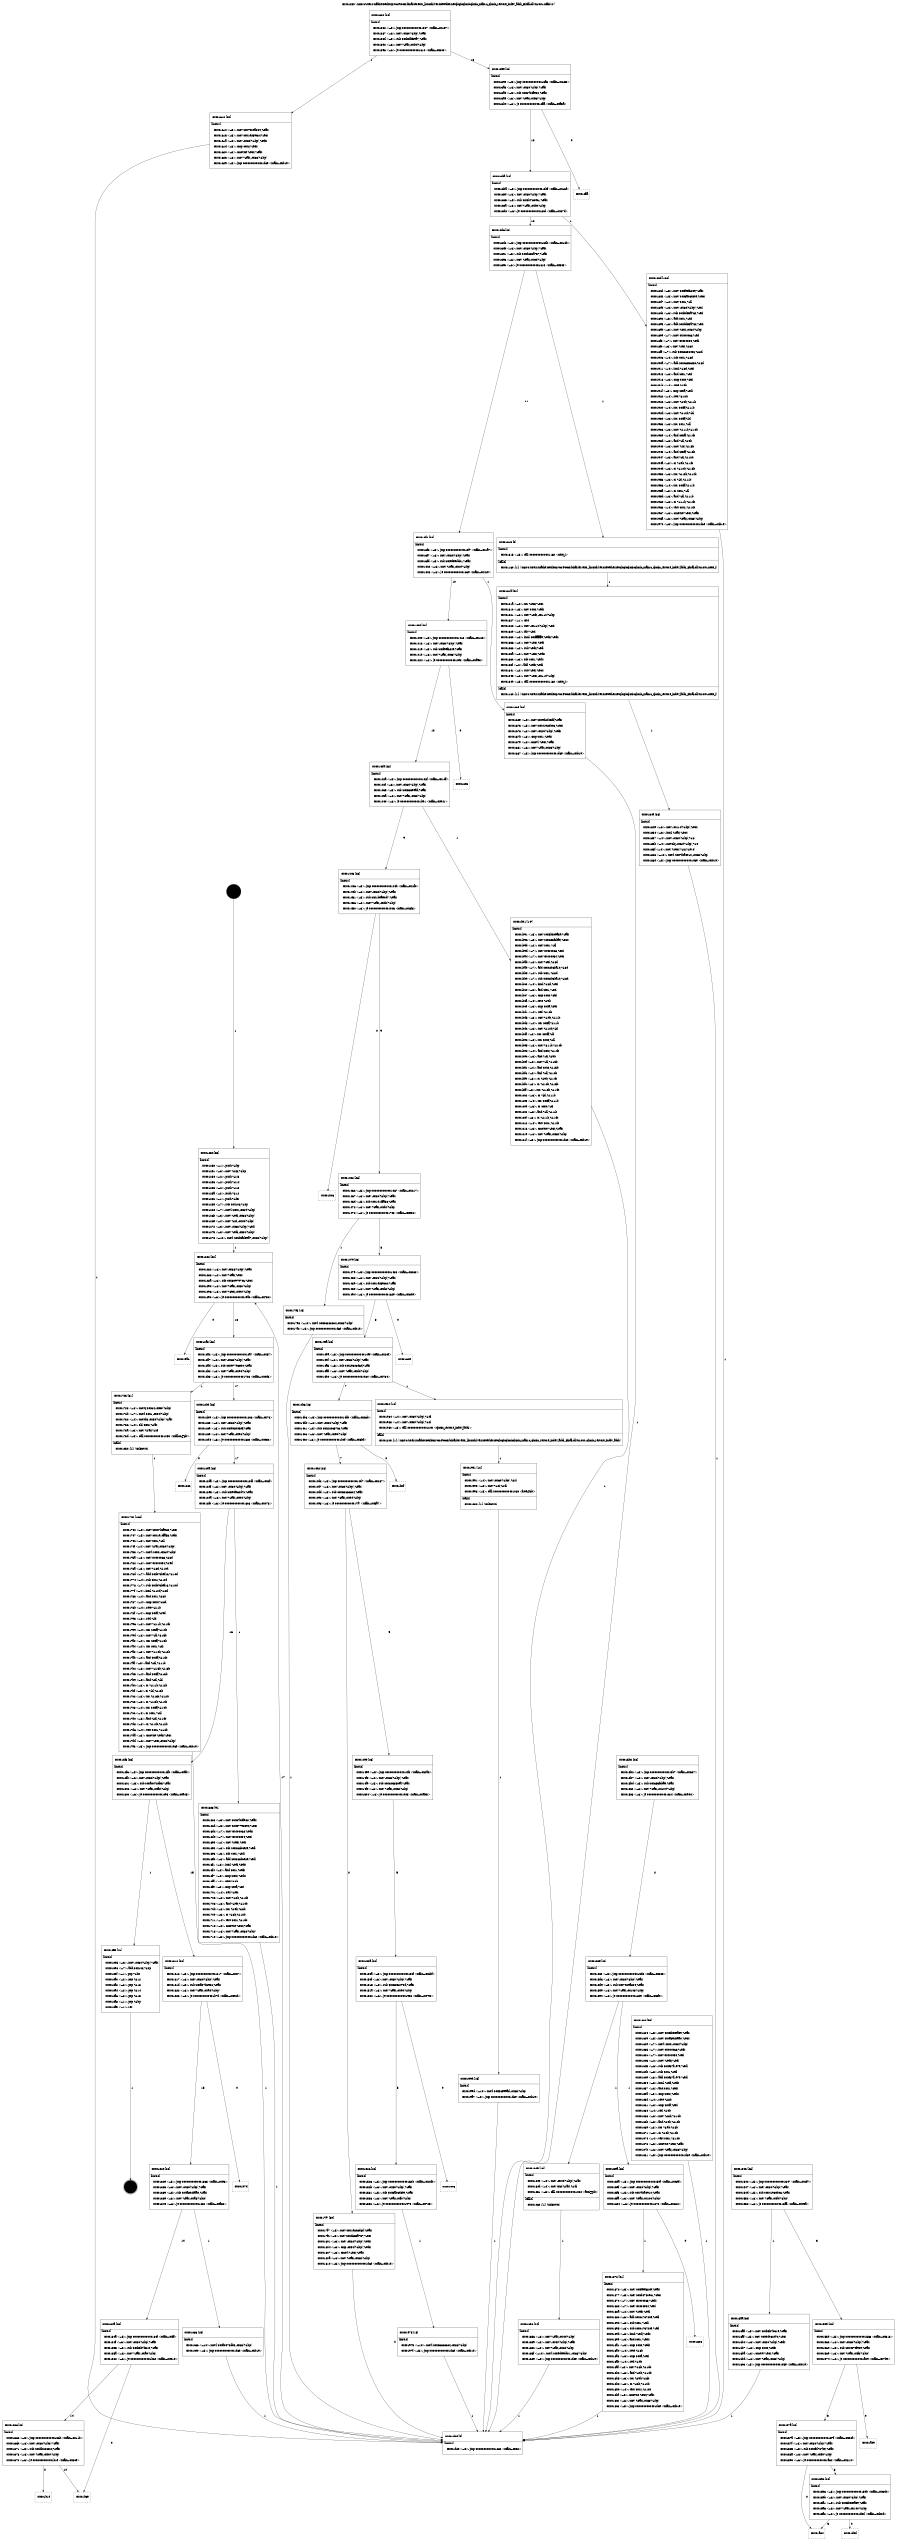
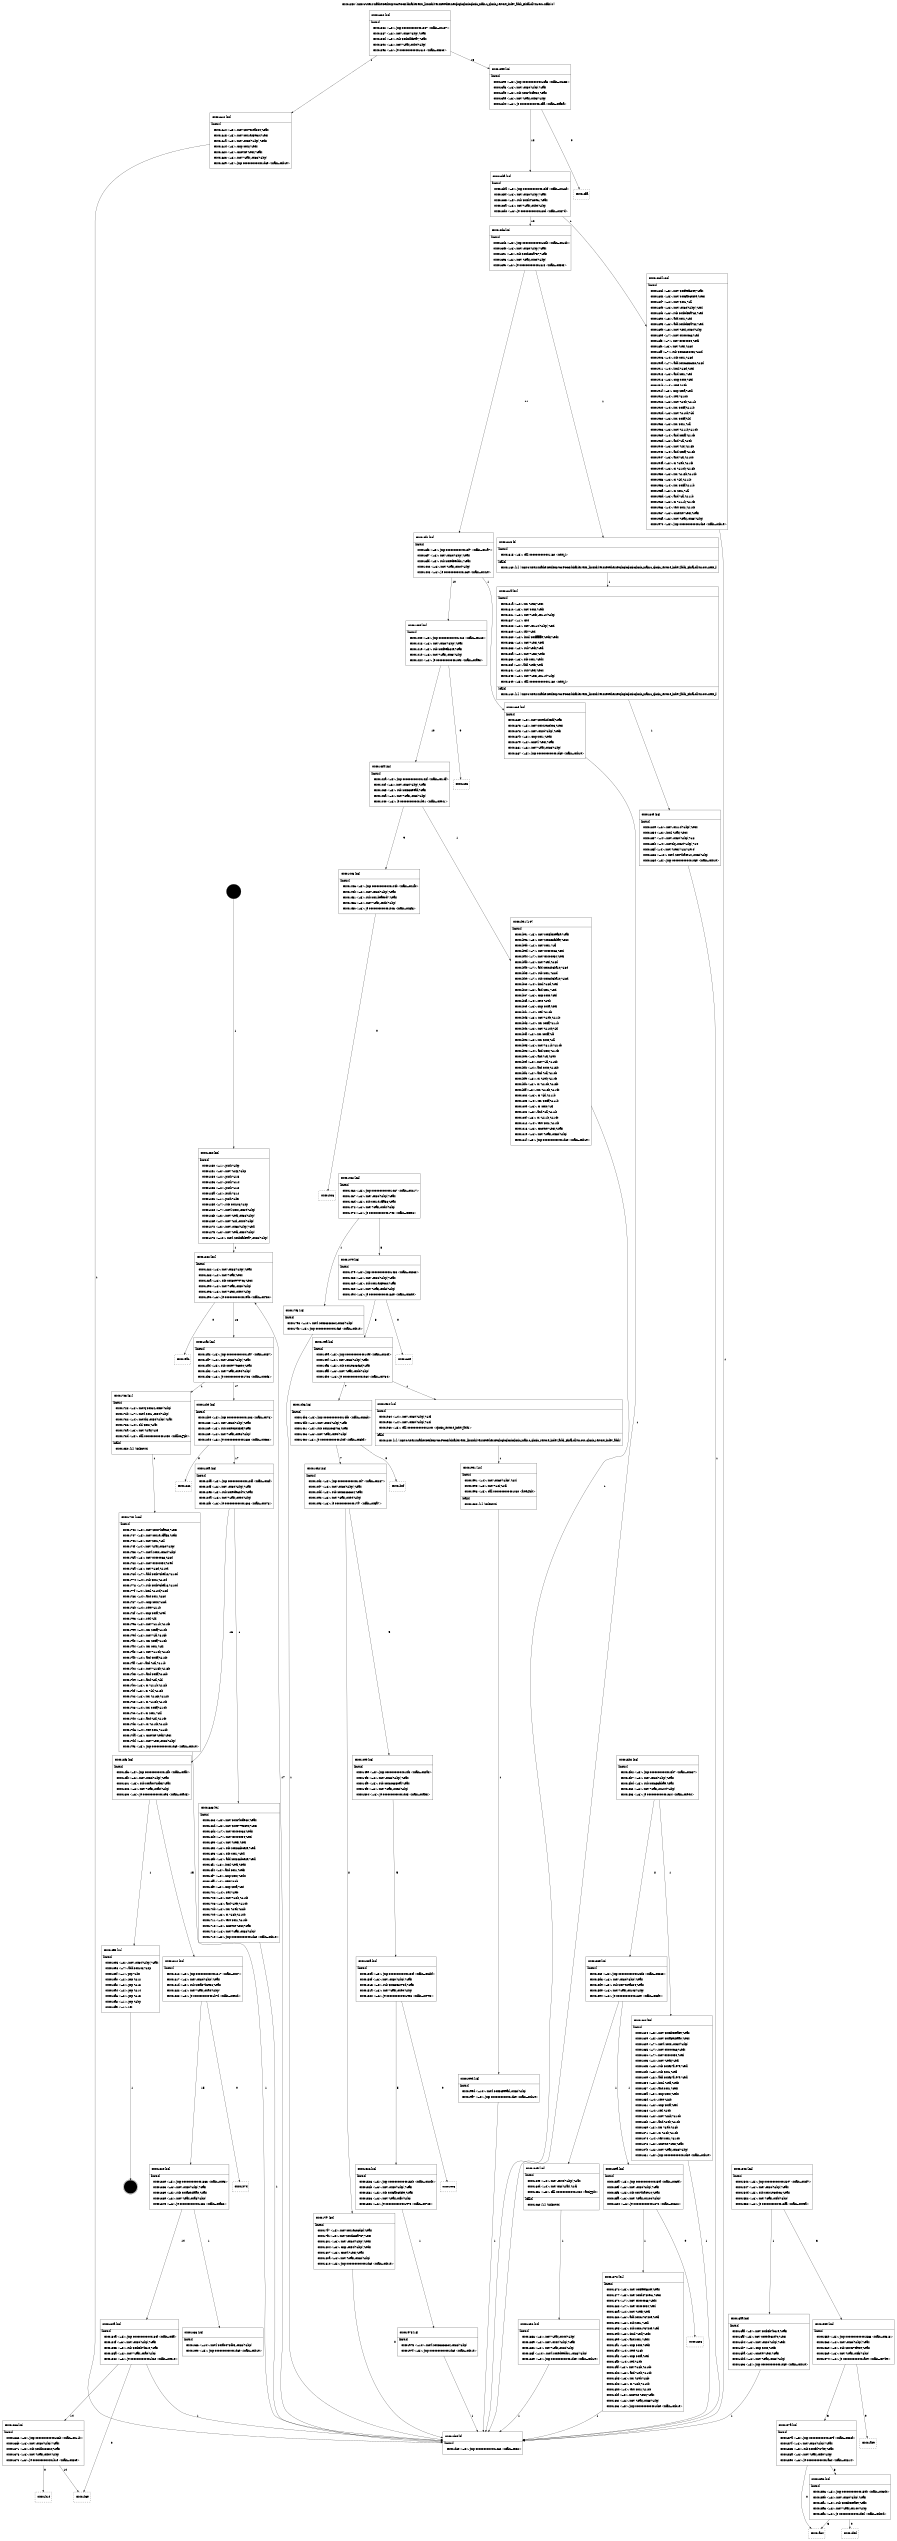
(379, 1043) -> none
none -> (667, 1907)
(314, 2433) -> (281, 2429)
